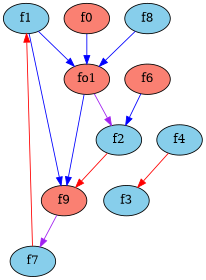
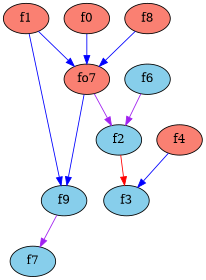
(26, 19) -> (26, 19)
(148, 19) -> (148, 19)
(87, 79) -> (87, 79)
(148, 79) -> (148, 79)
(135, 106) -> (135, 106)
(180, 140) -> (180, 140)
(30, 144) -> none
(94, 167) -> (122, 166)
(156, 167) -> (156, 167)
(64, 201) -> (64, 201)
